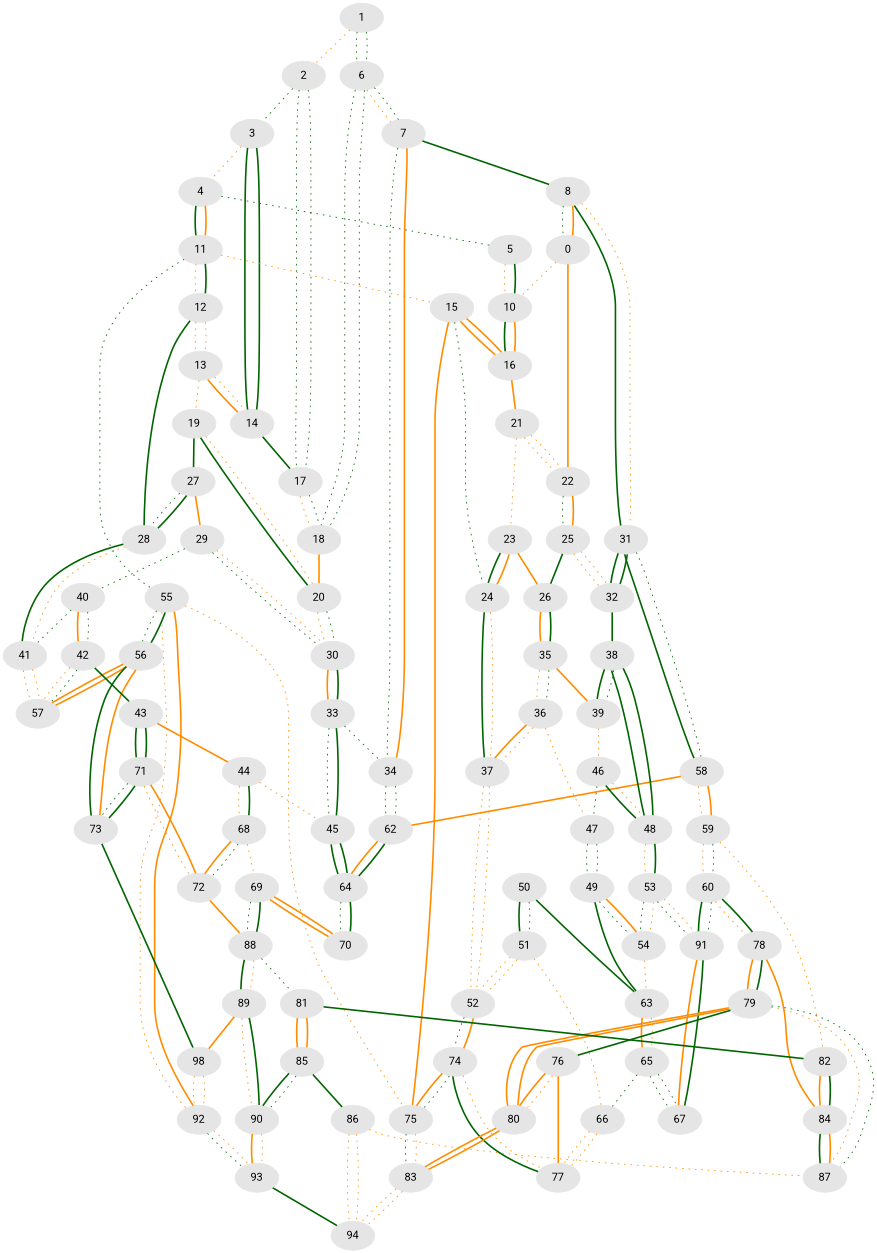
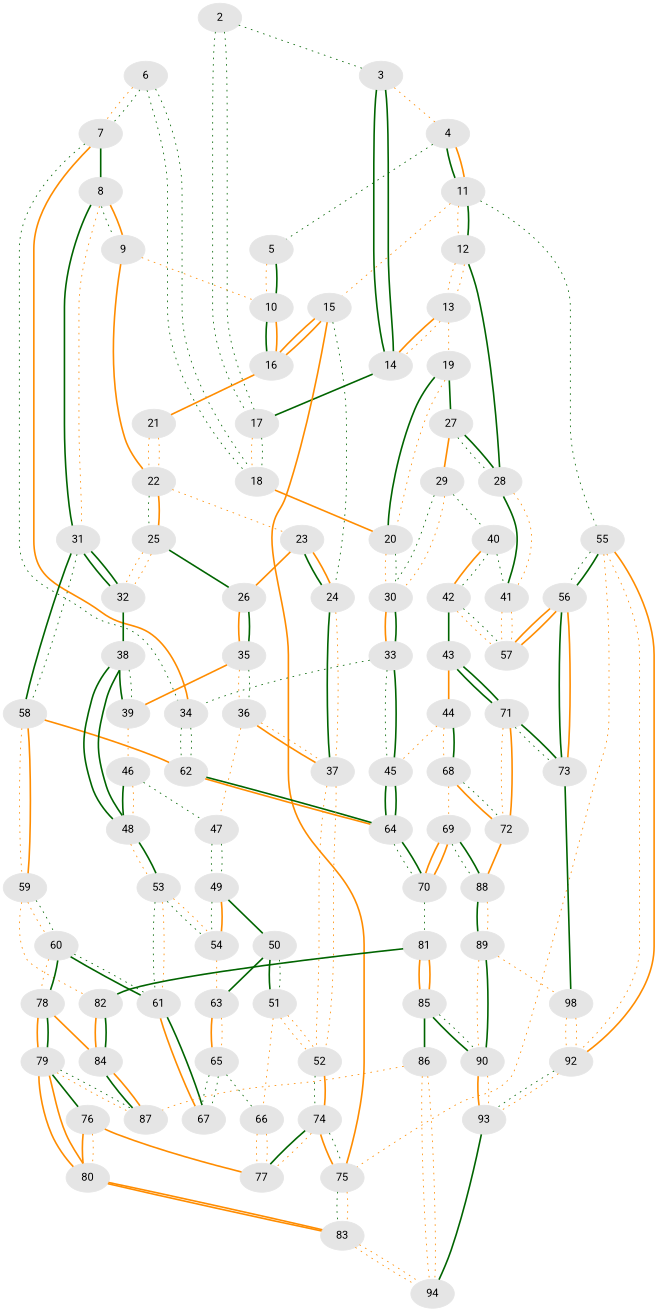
(362, 18) -> none
(568, 250) -> (123, 250)
(514, 482) -> (228, 511)
(702, 946) -> (159, 1004)
(610, 949) -> (246, 917)
(276, 975) -> (425, 917)
(222, 1033) -> (527, 975)
